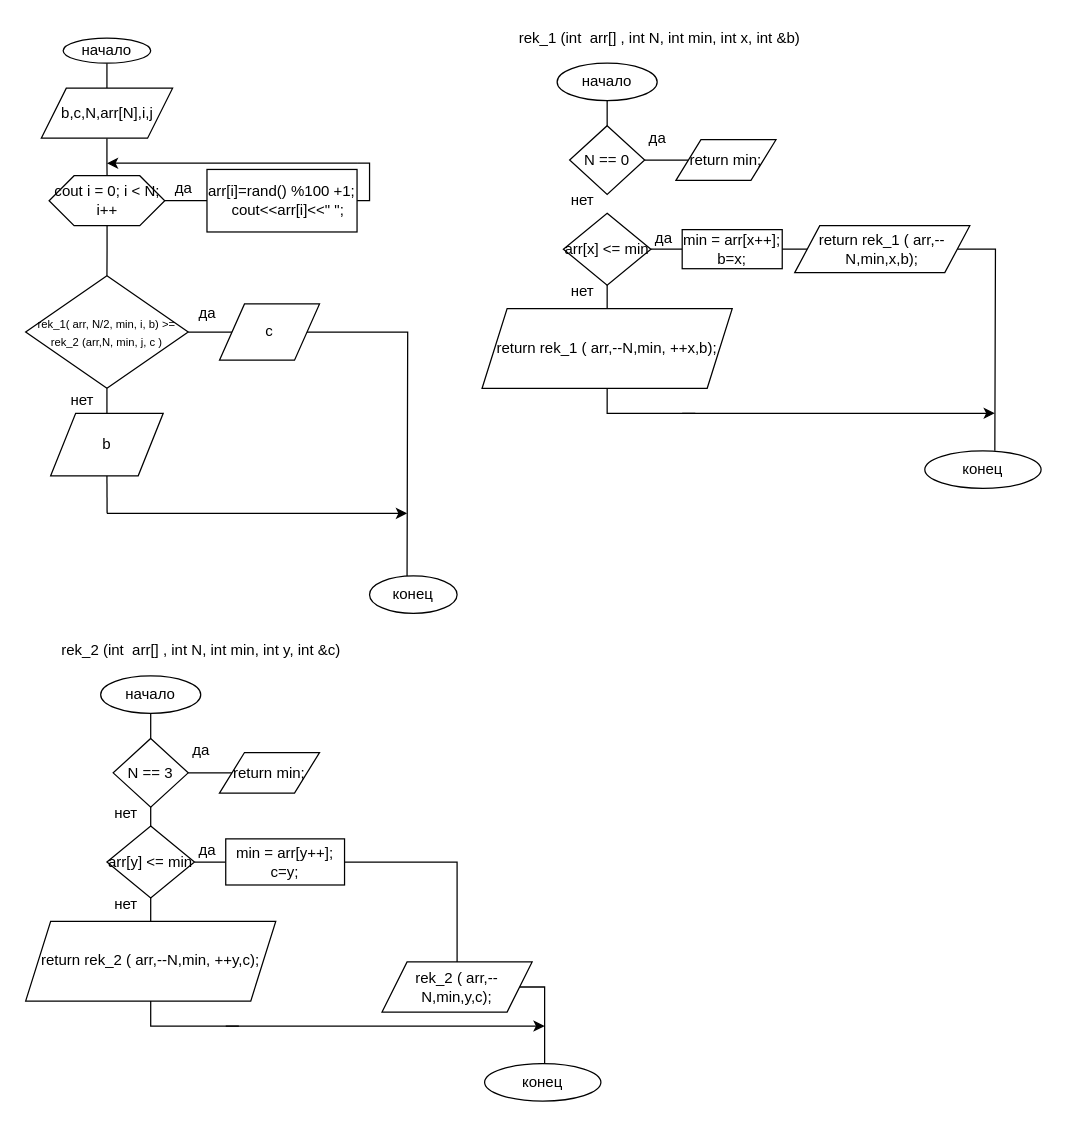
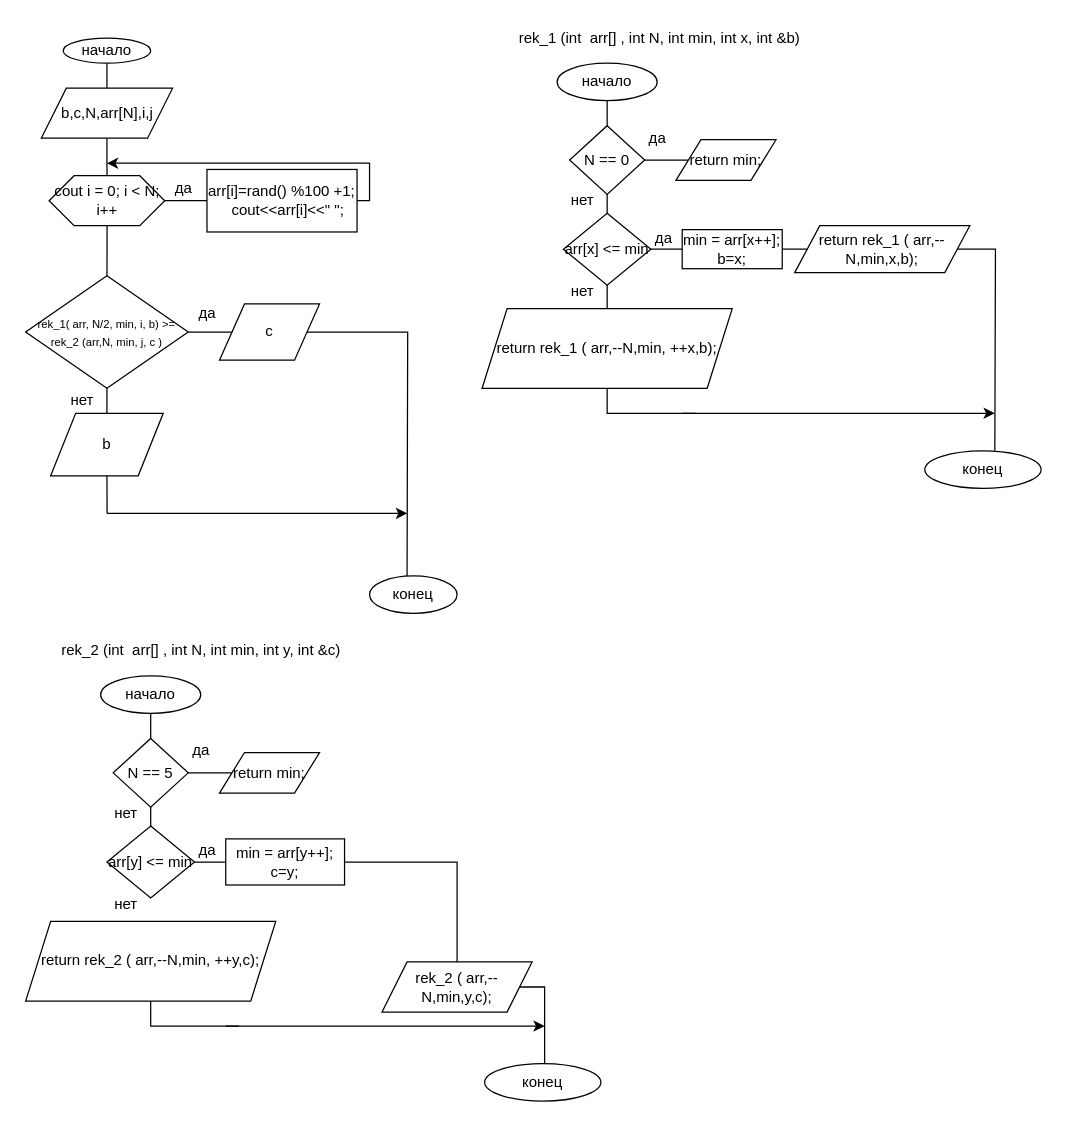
none -> (607, 204)
(151, 773) -> (151, 773)
(151, 910) -> none
